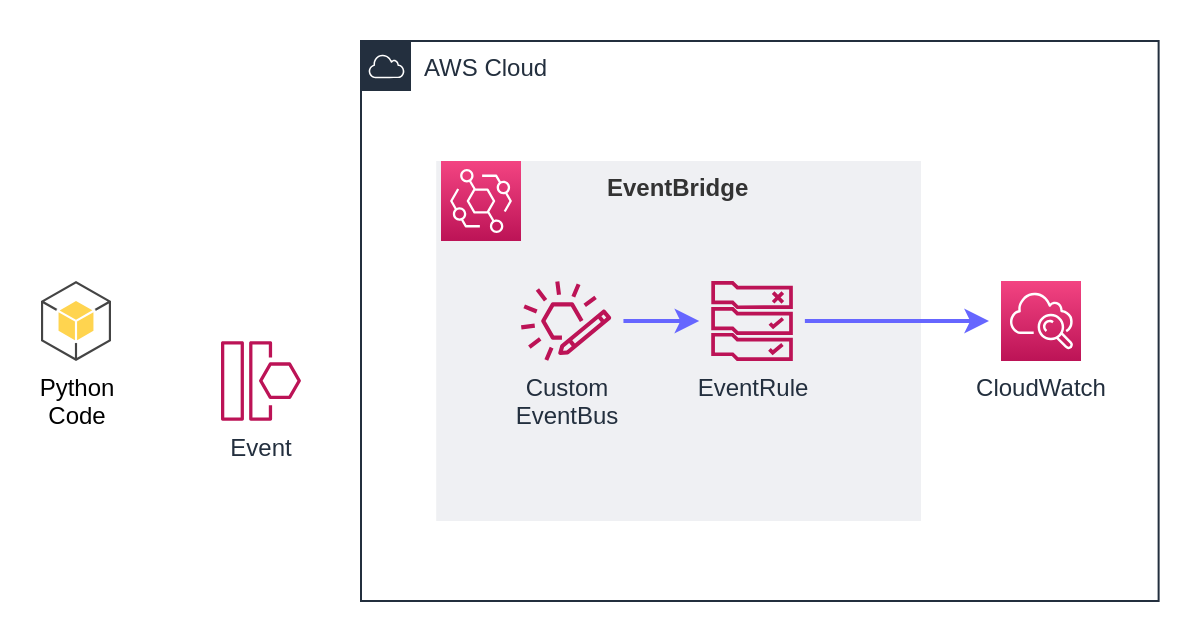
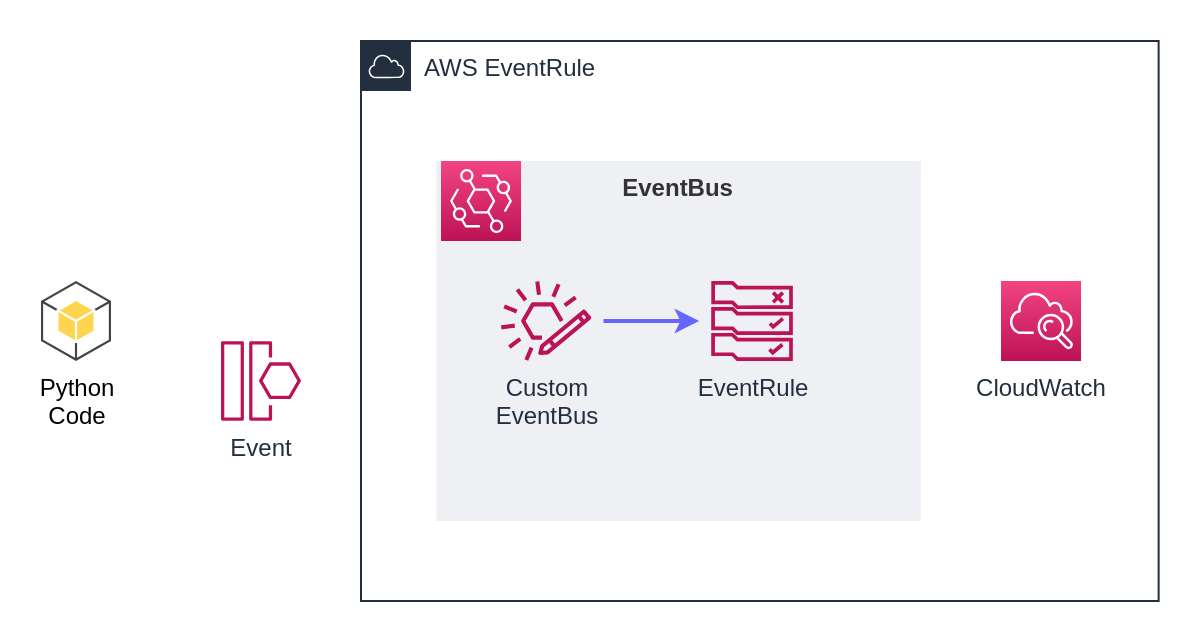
(479, 69) -> (506, 69)
(678, 188) -> (678, 188)
(566, 321) -> (546, 321)
(888, 321) -> none
